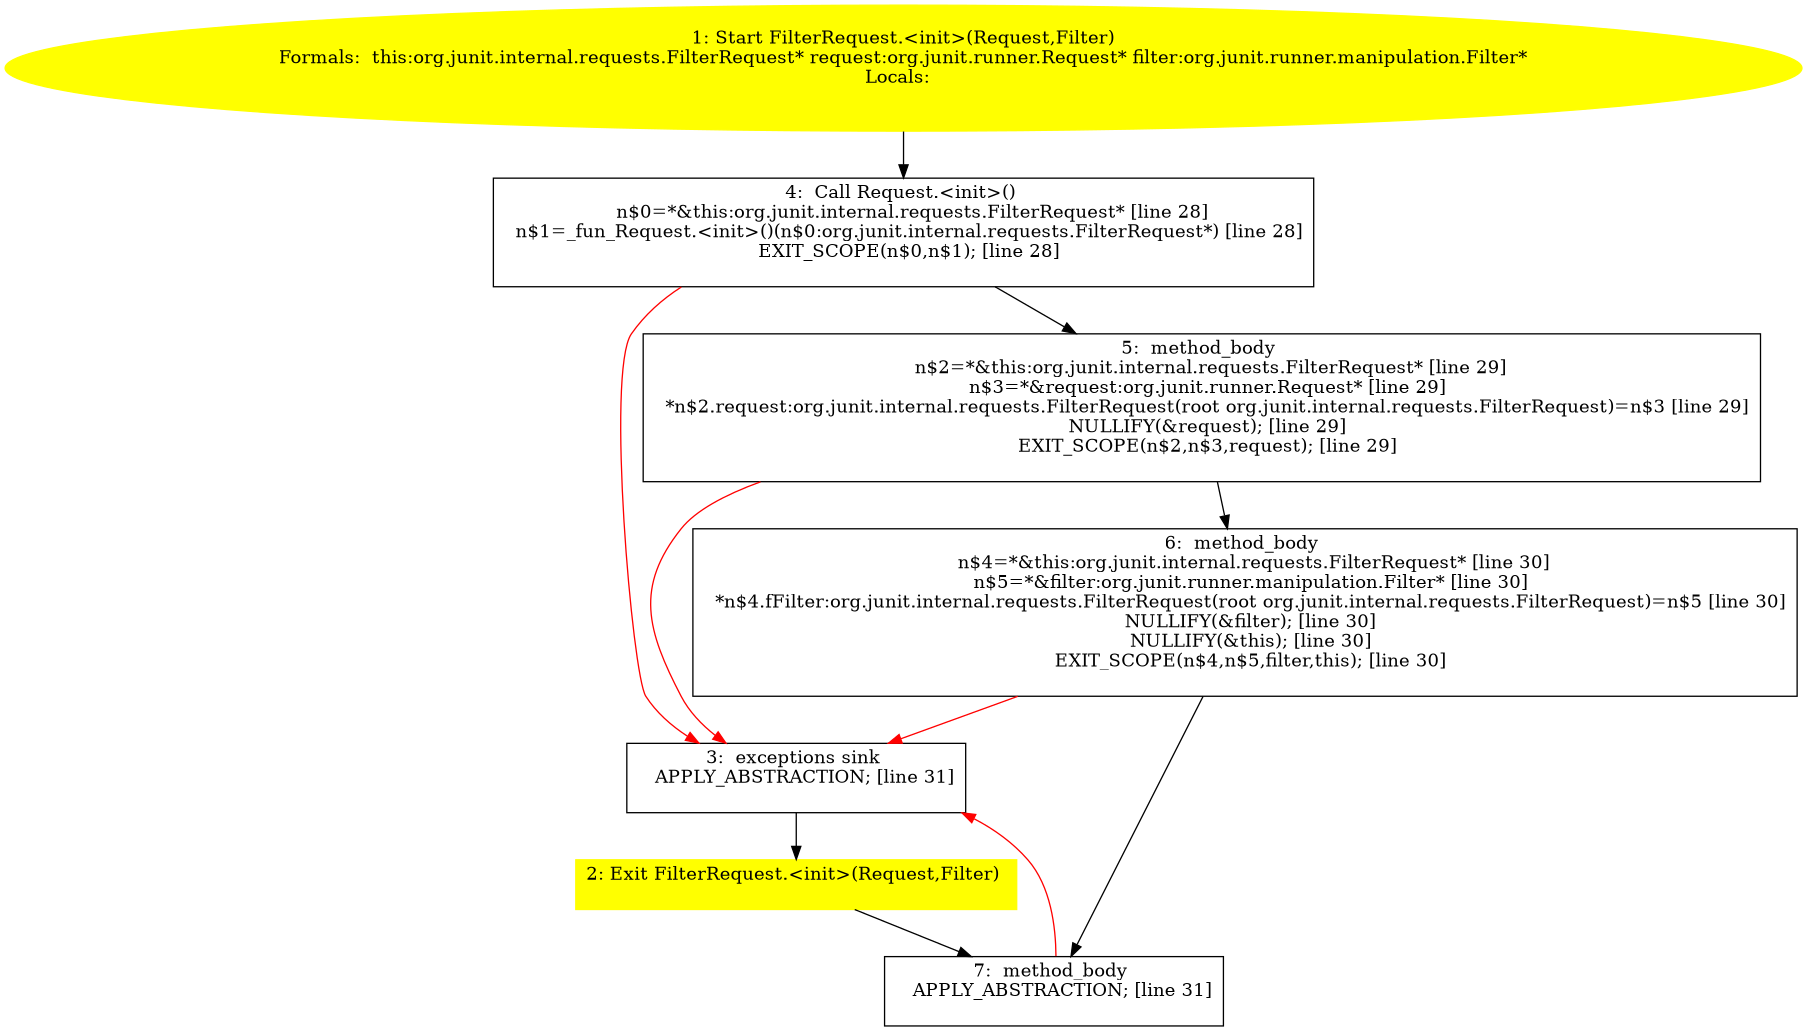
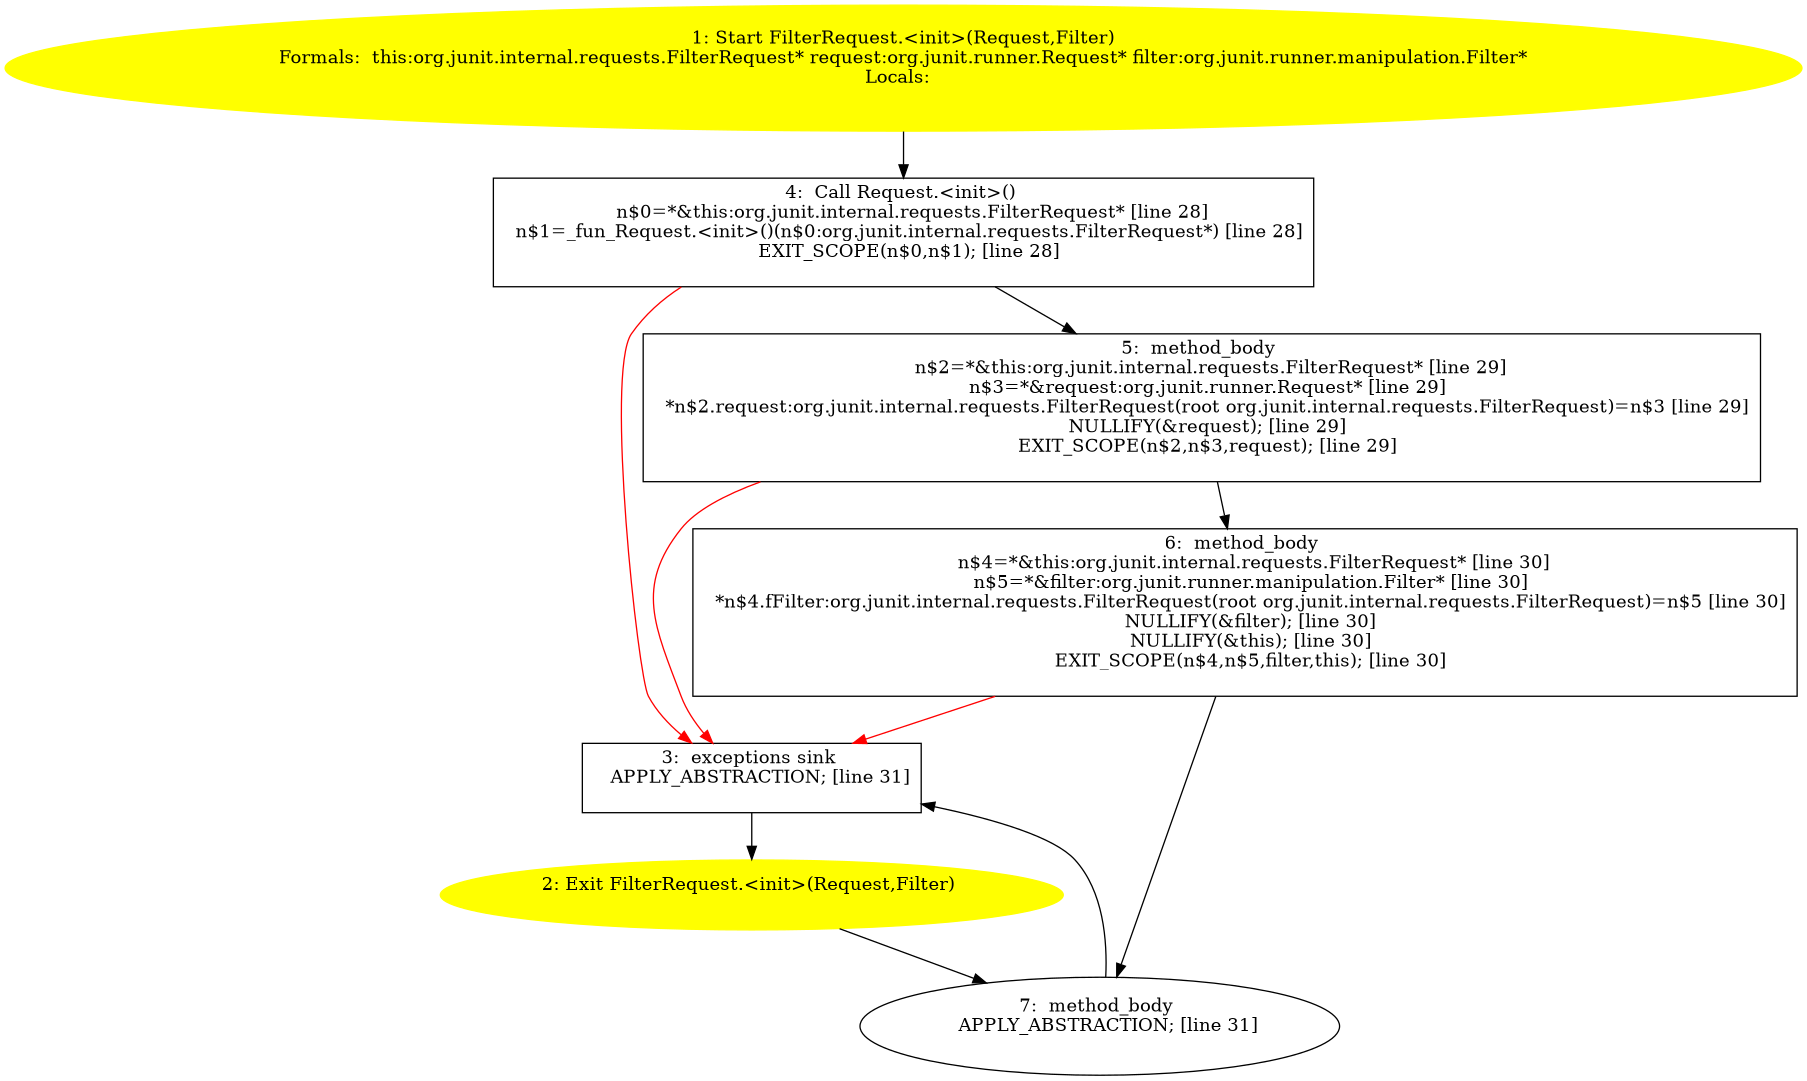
(1038, 874) -> (1064, 851)
(796, 885) -> (752, 895)
(1054, 991) -> (1100, 1026)
